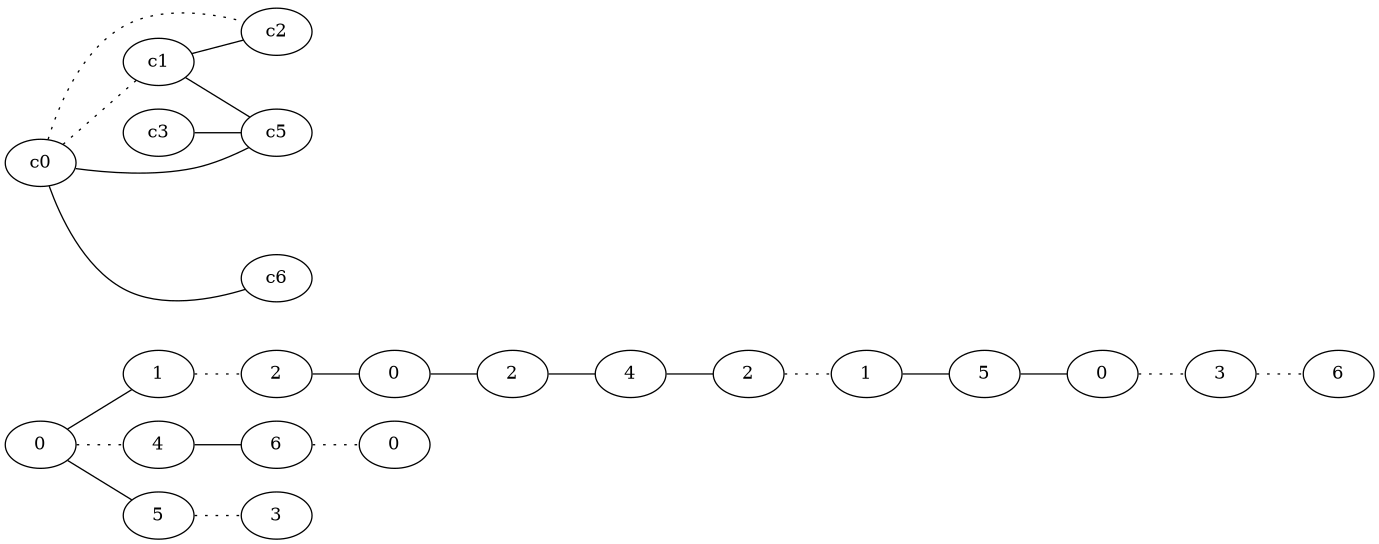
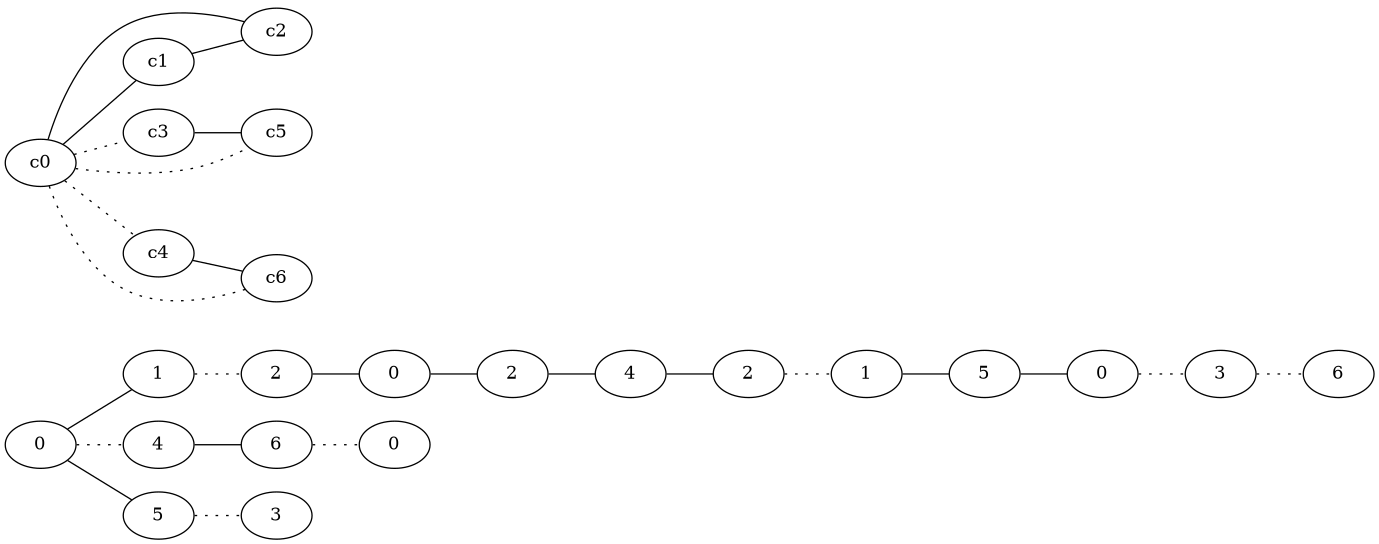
(117, 31) -> (117, 31)
(218, 97) -> none
(100, 112) -> (100, 112)
none -> (100, 148)
(164, 172) -> (164, 172)
none -> (159, 253)
(122, 288) -> (122, 288)
